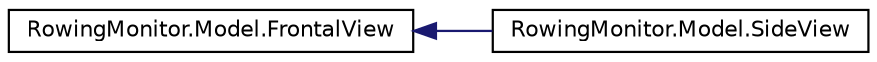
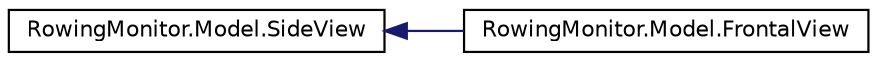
(464, 31) -> (435, 31)
